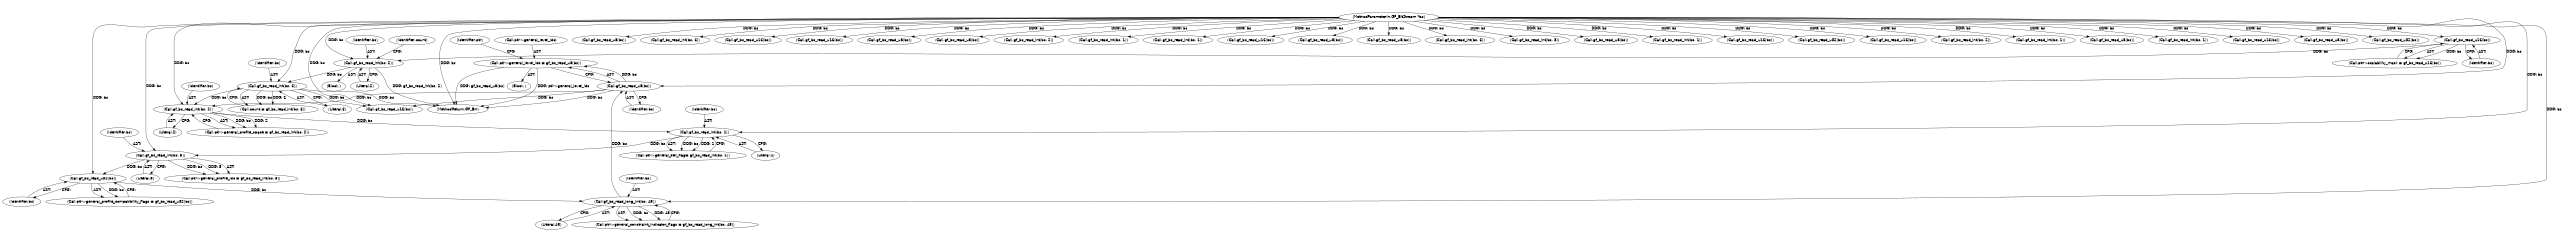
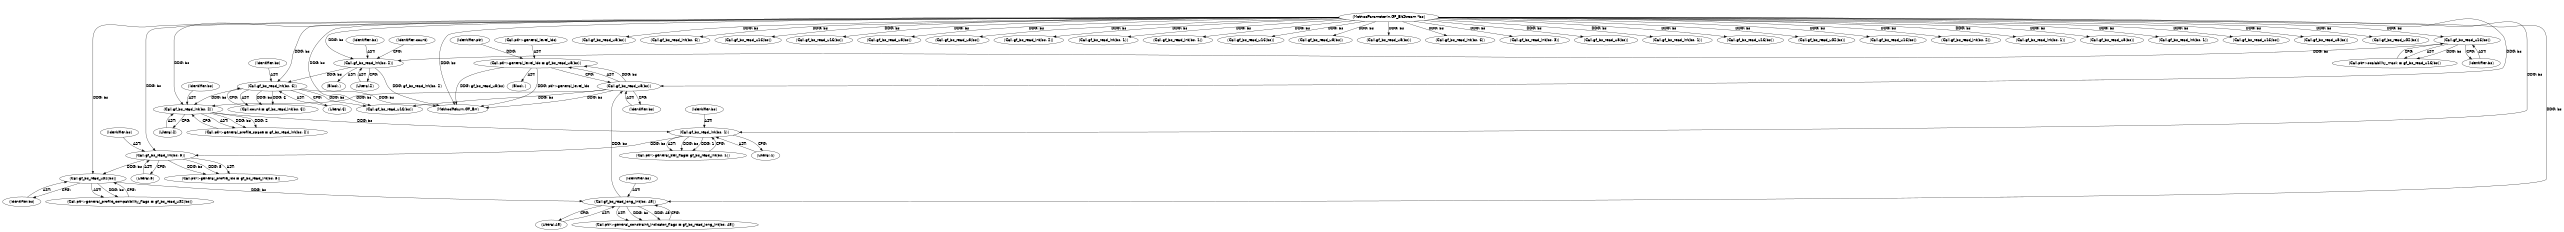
(512, 52) -> (512, 52)
